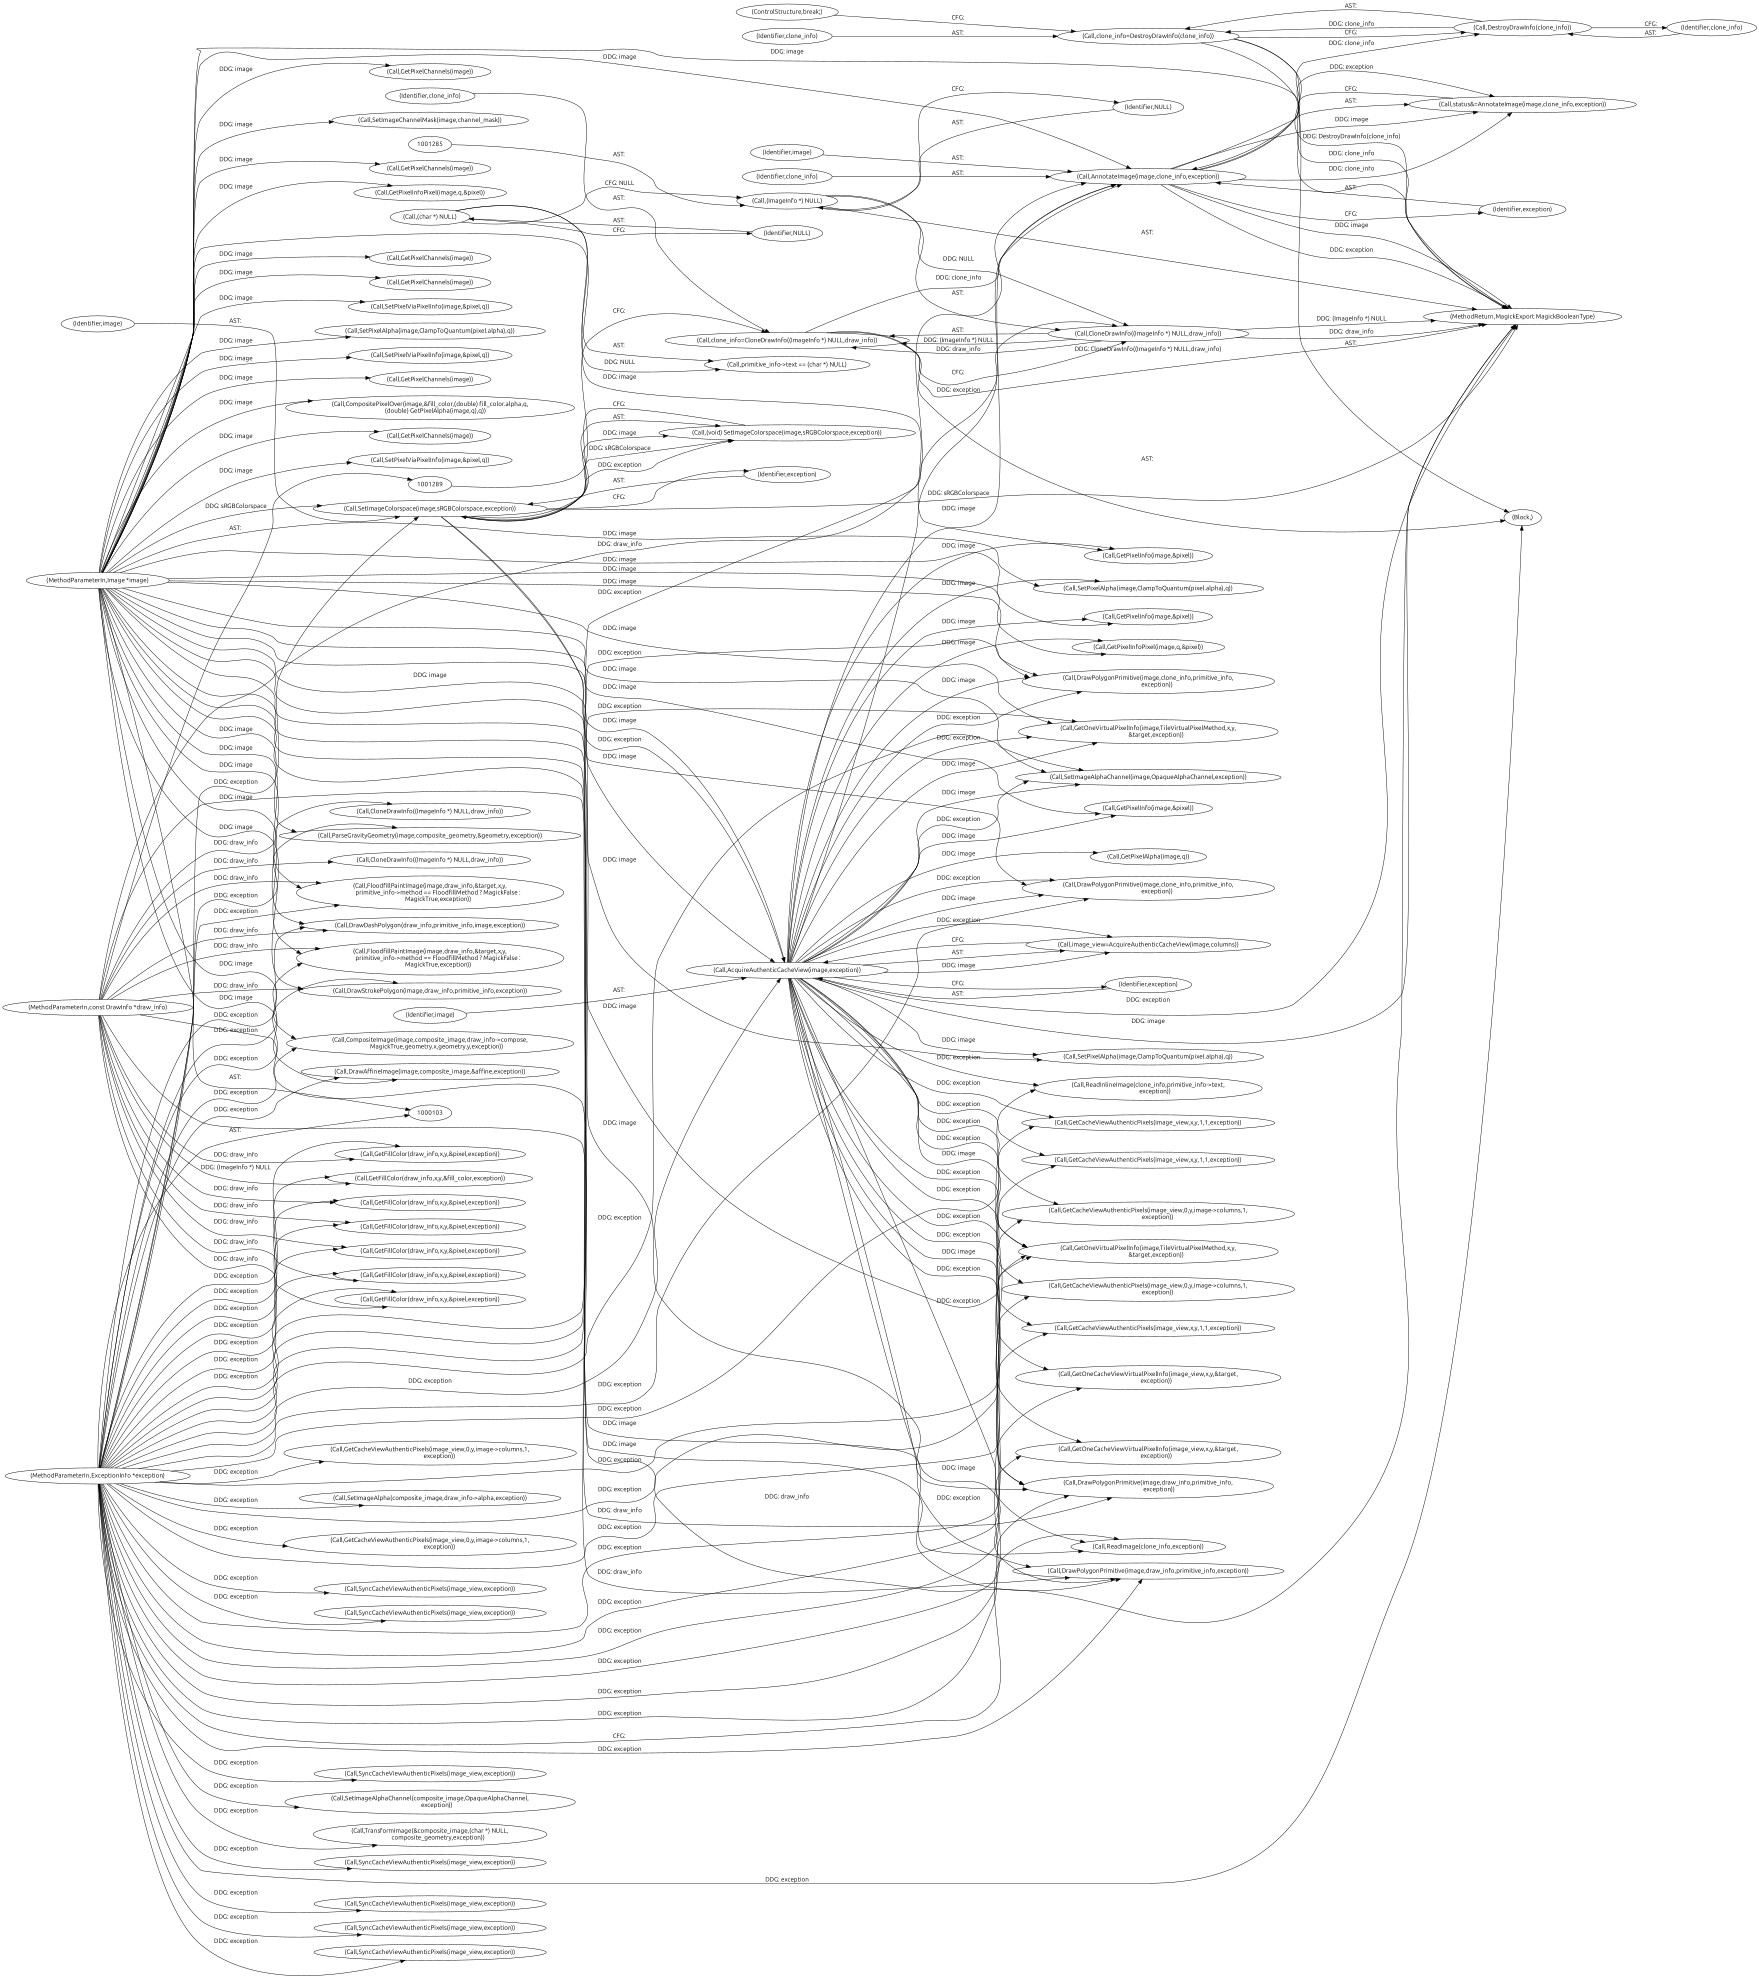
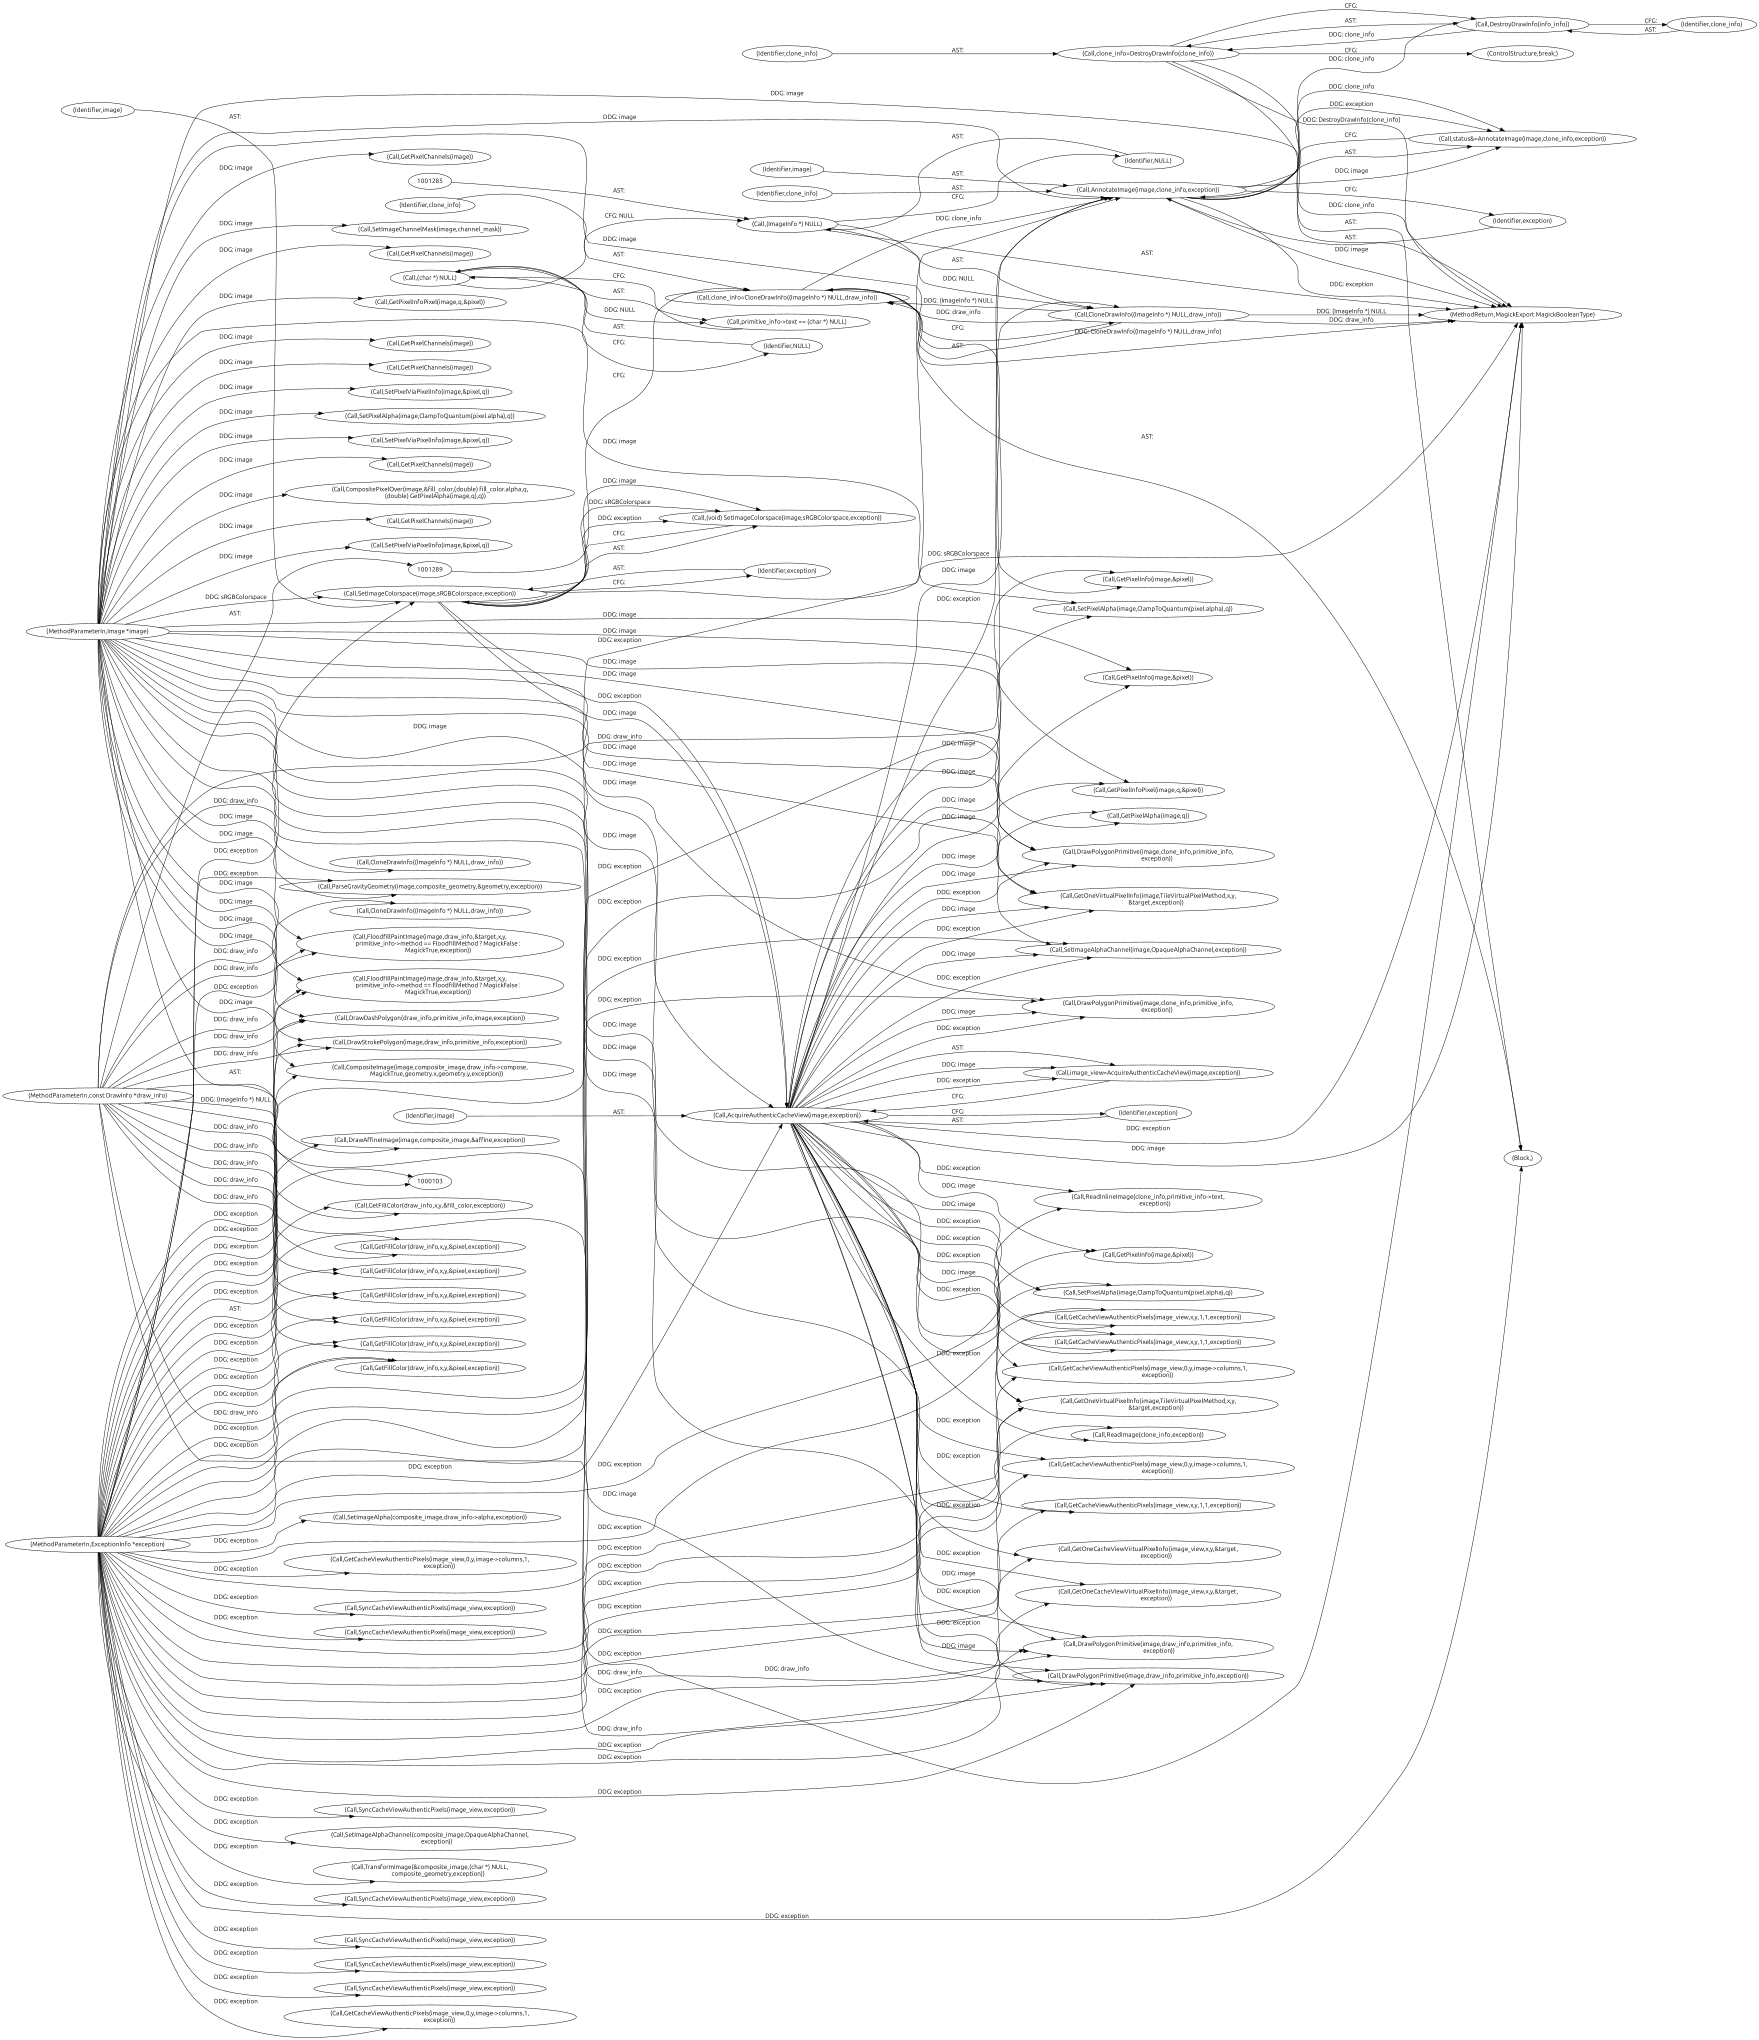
(953, 23) -> (1353, 54)
(1523, 28) -> (1523, 25)
none -> (619, 281)
(555, 760) -> (704, 668)
(1148, 945) -> (1148, 1073)
(620, 1736) -> (620, 1607)
